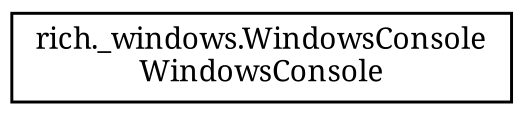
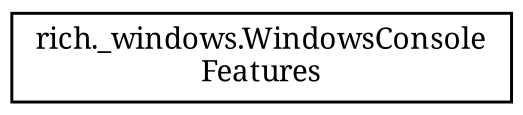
(262, 58) -> (262, 58)
